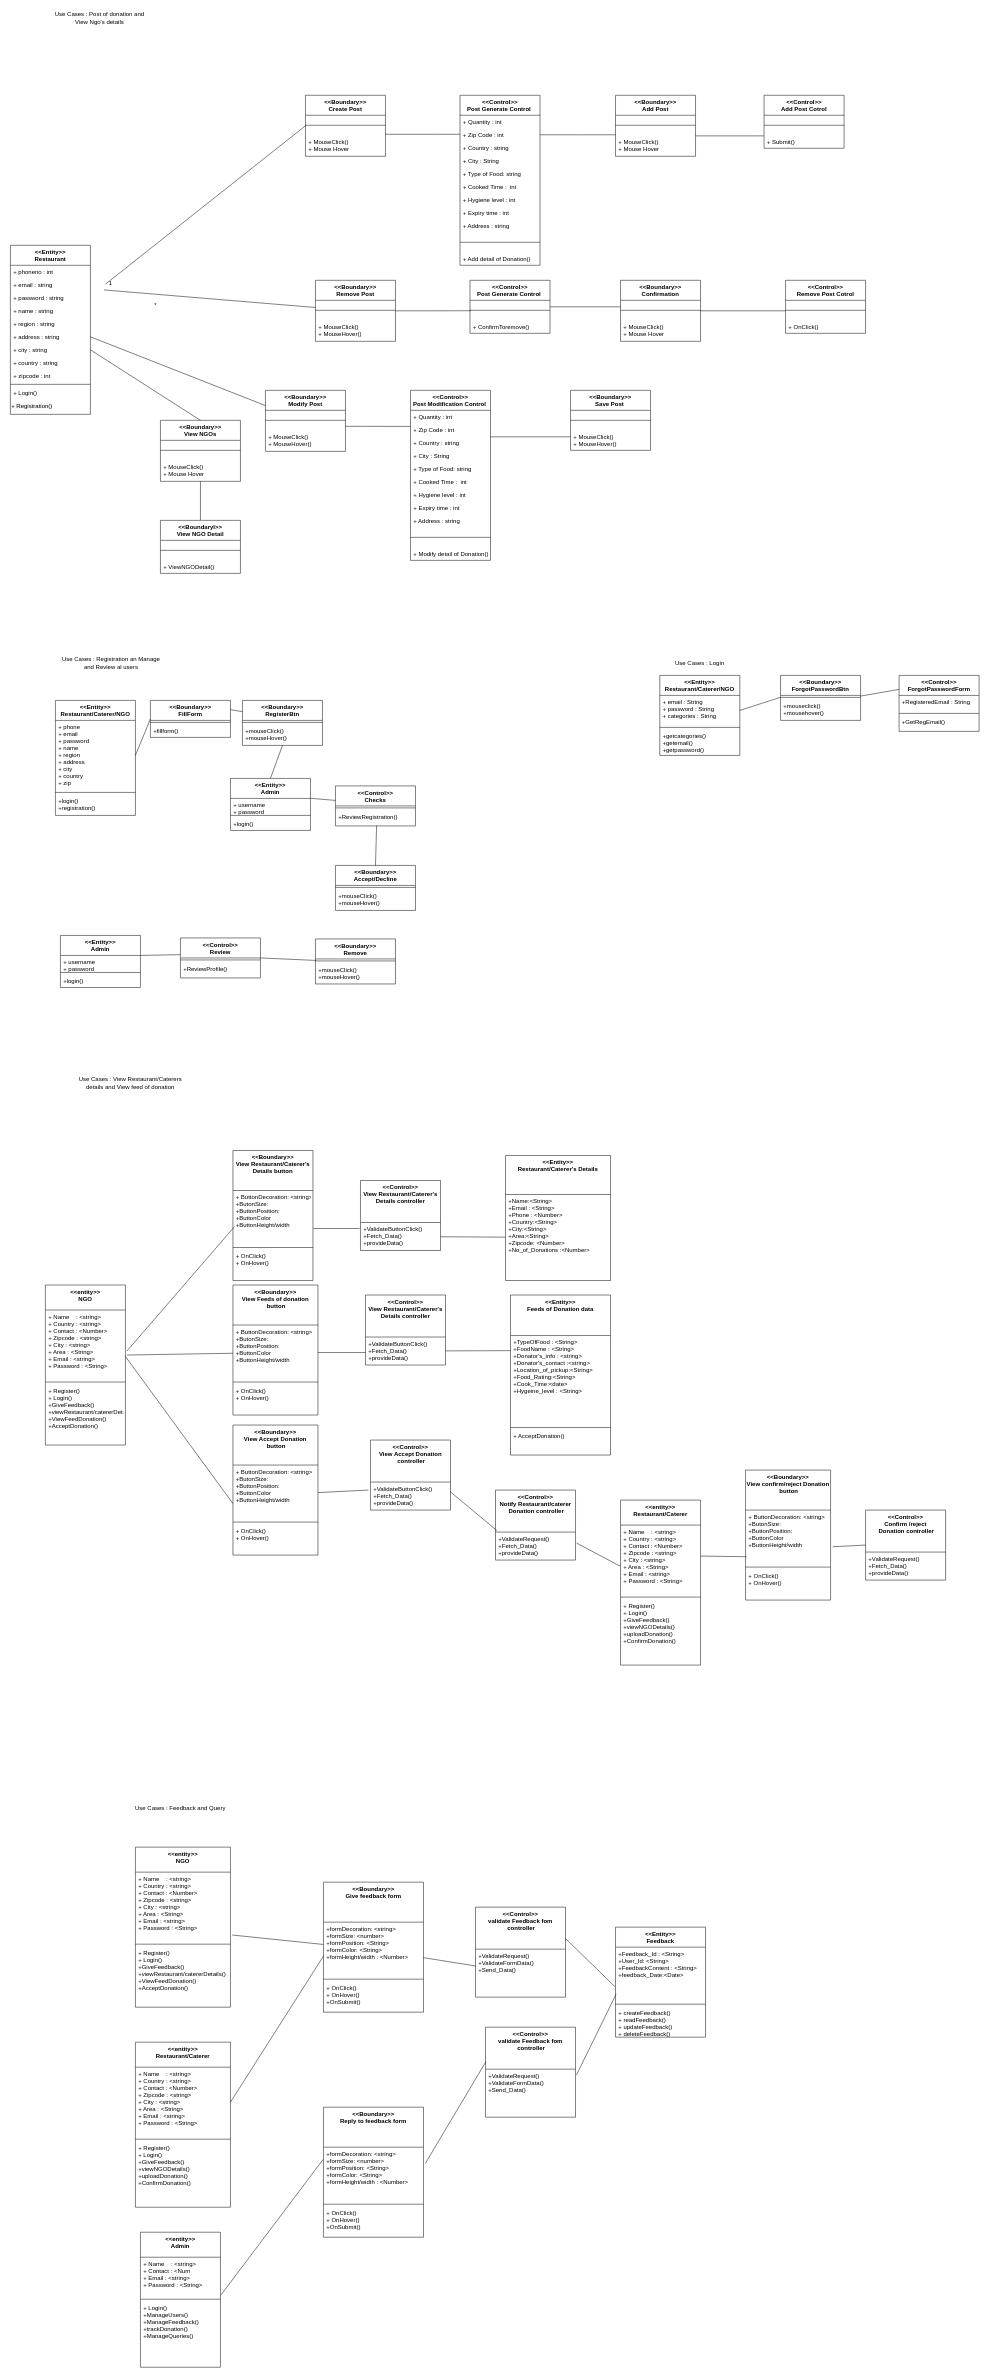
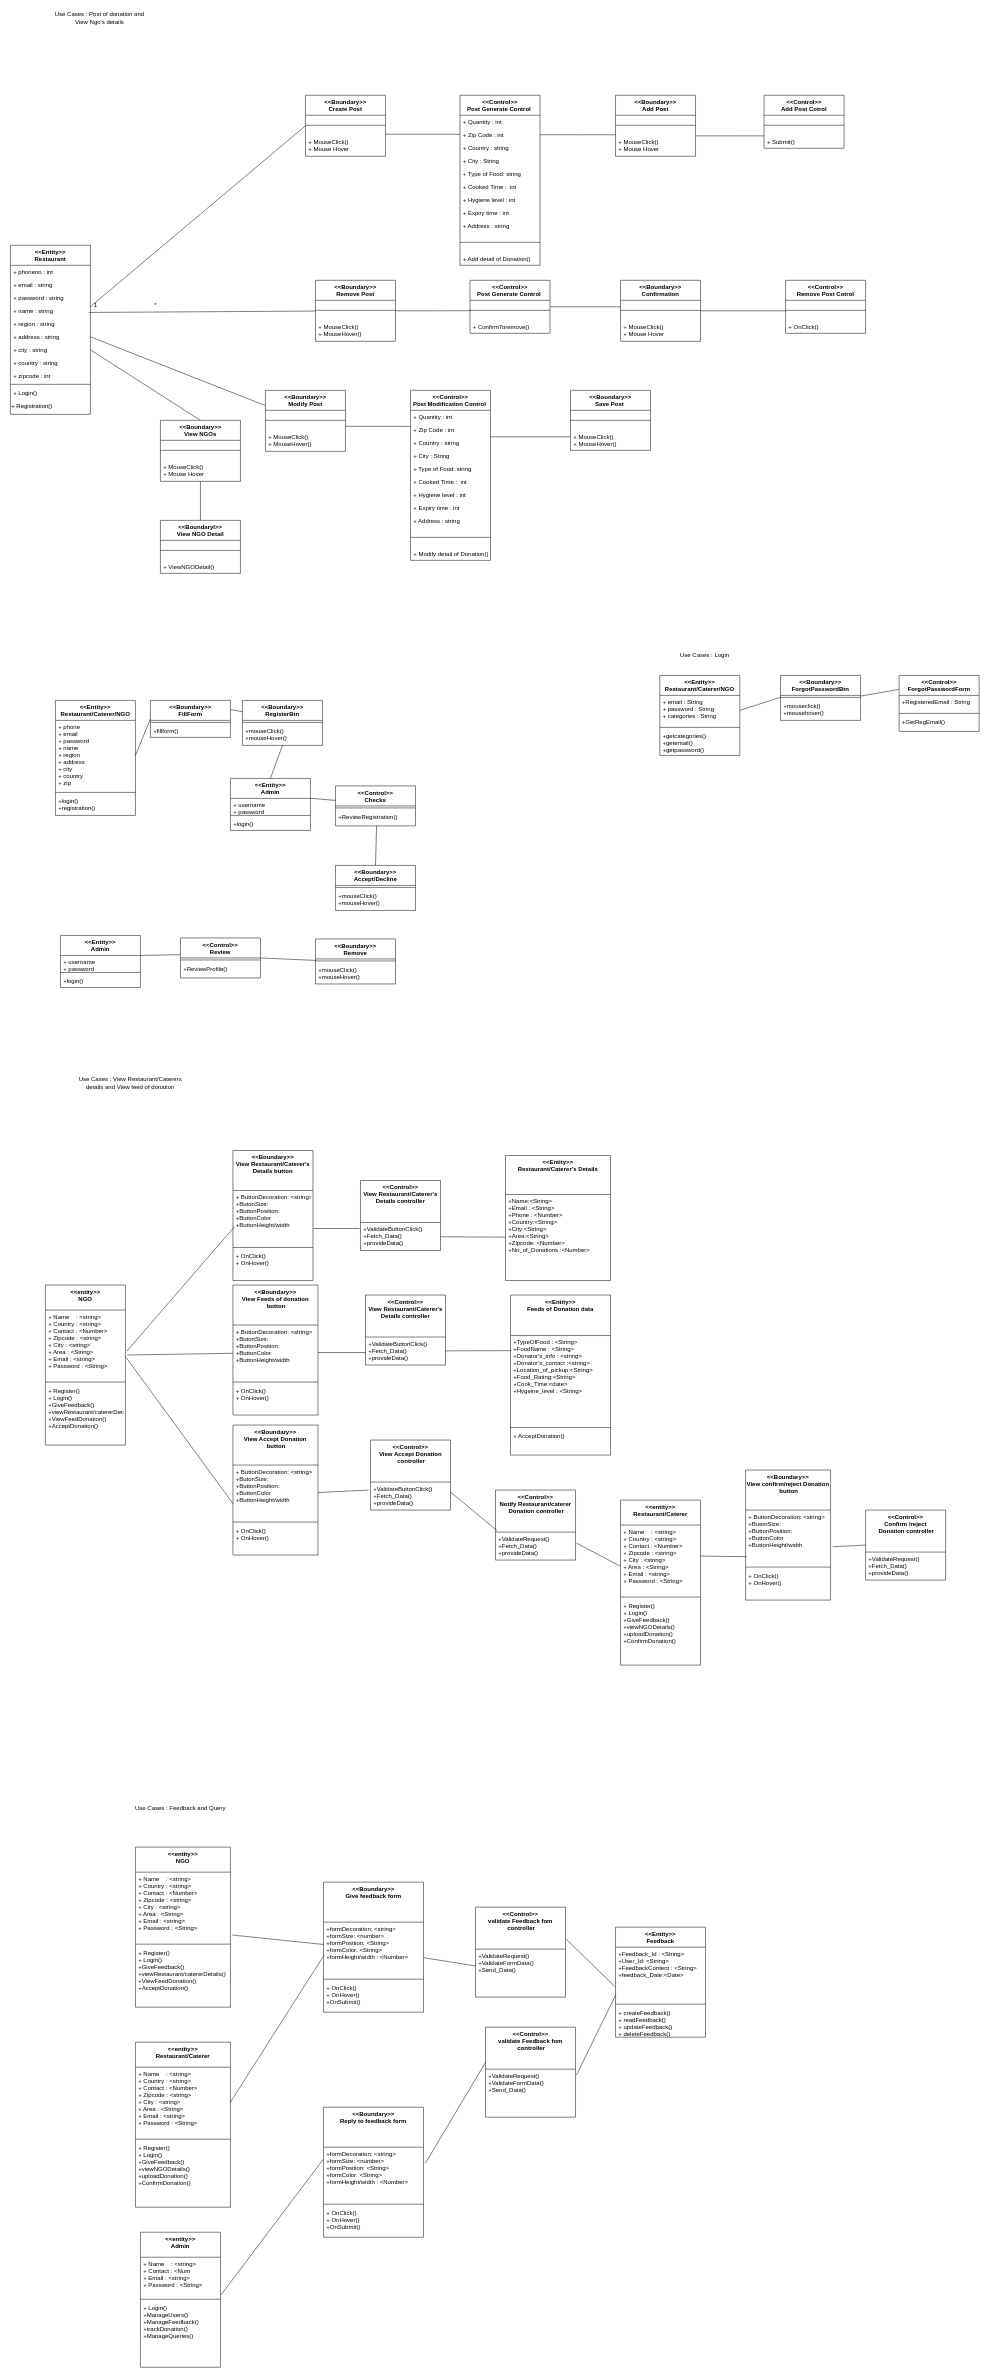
(110, 283) -> (95, 305)
(111, 663) -> none
(700, 663) -> (705, 655)
